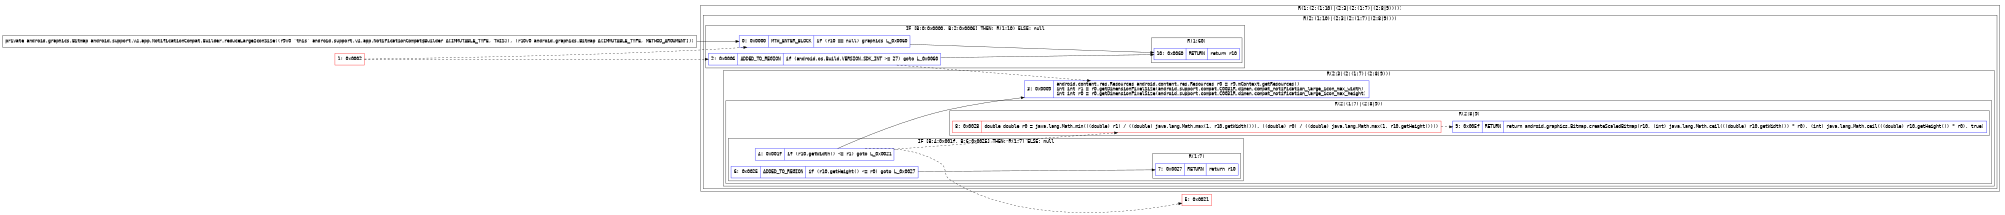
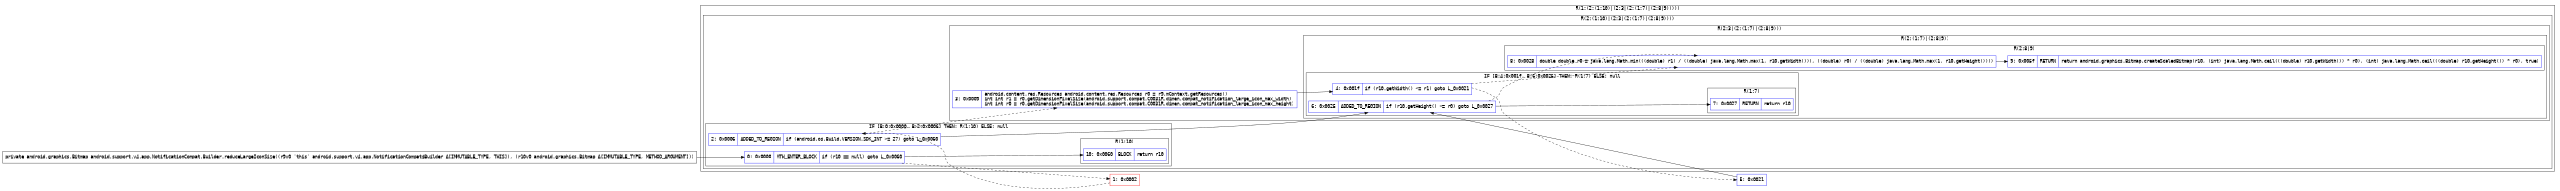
(862, 41) -> (862, 157)
(1197, 42) -> (1125, 142)
(1197, 54) -> (1125, 155)
(554, 55) -> (1035, 173)
(1046, 56) -> (1153, 130)
none -> (1586, 61)
(927, 115) -> (1313, 92)
(1197, 127) -> (1752, 61)
(1445, 127) -> (2000, 61)
none -> (1585, 145)
(1197, 200) -> (1752, 180)
